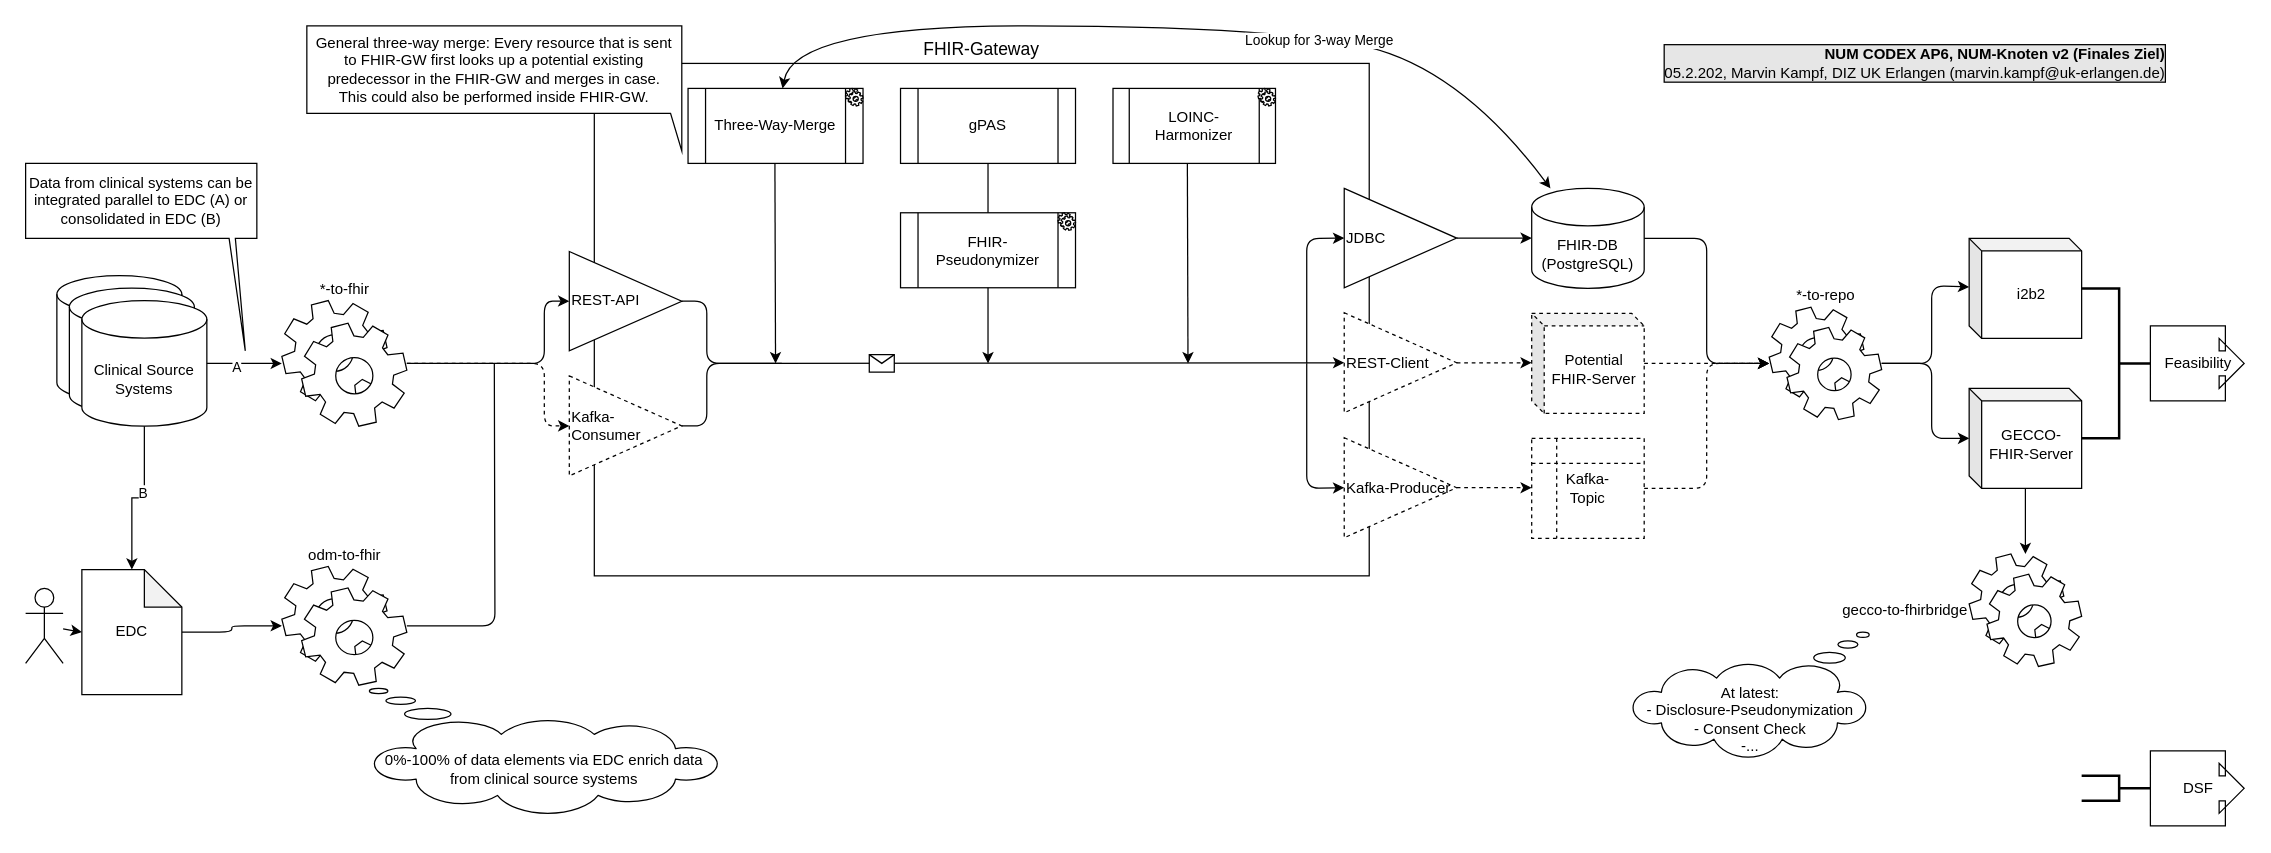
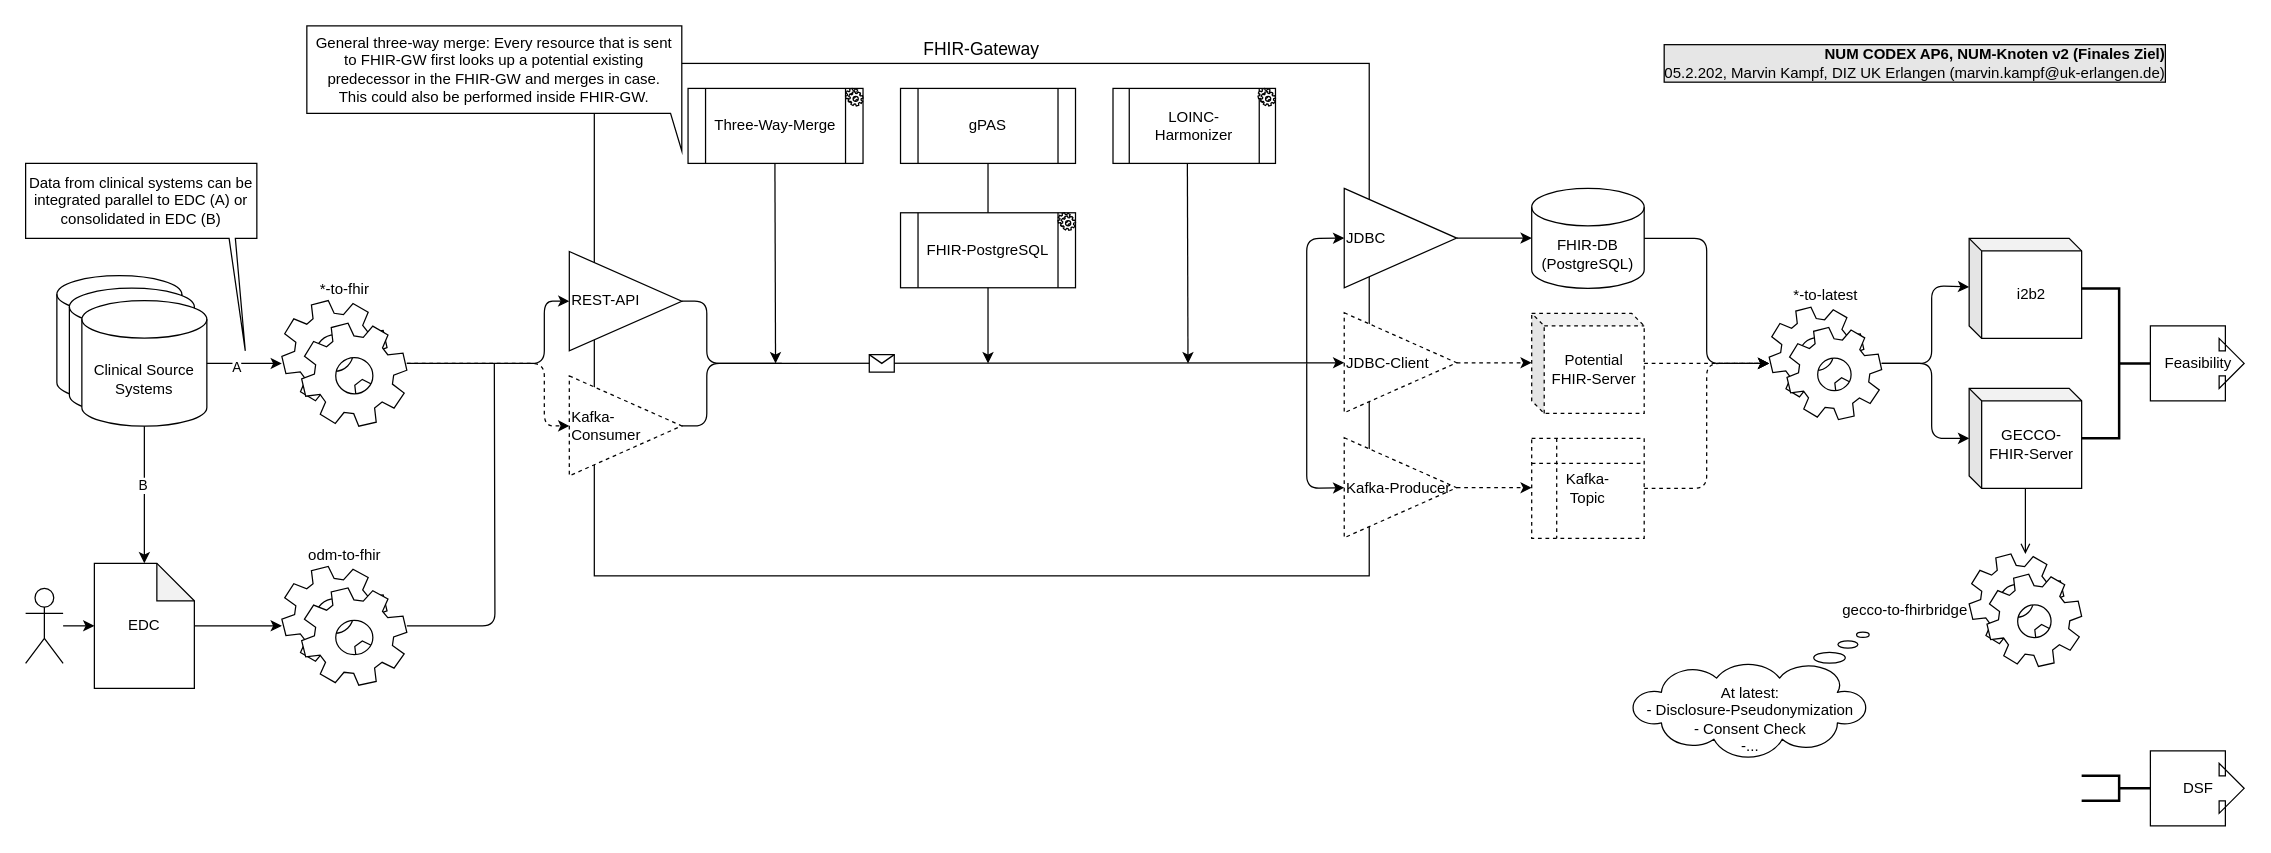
(1020, 26) -> none
(988, 251) -> (988, 251)
(1826, 294) -> (1826, 294)
(1389, 363) -> (1389, 363)
(2026, 544) -> (2026, 546)
(132, 632) -> (144, 626)
(544, 751) -> none
